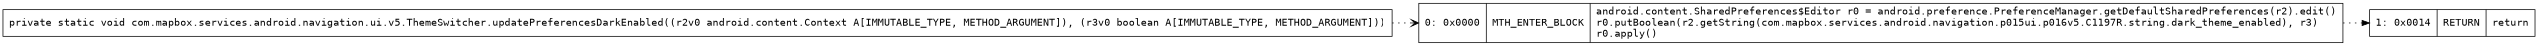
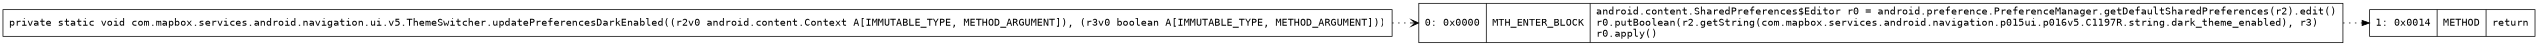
(2462, 23) -> (2462, 23)
